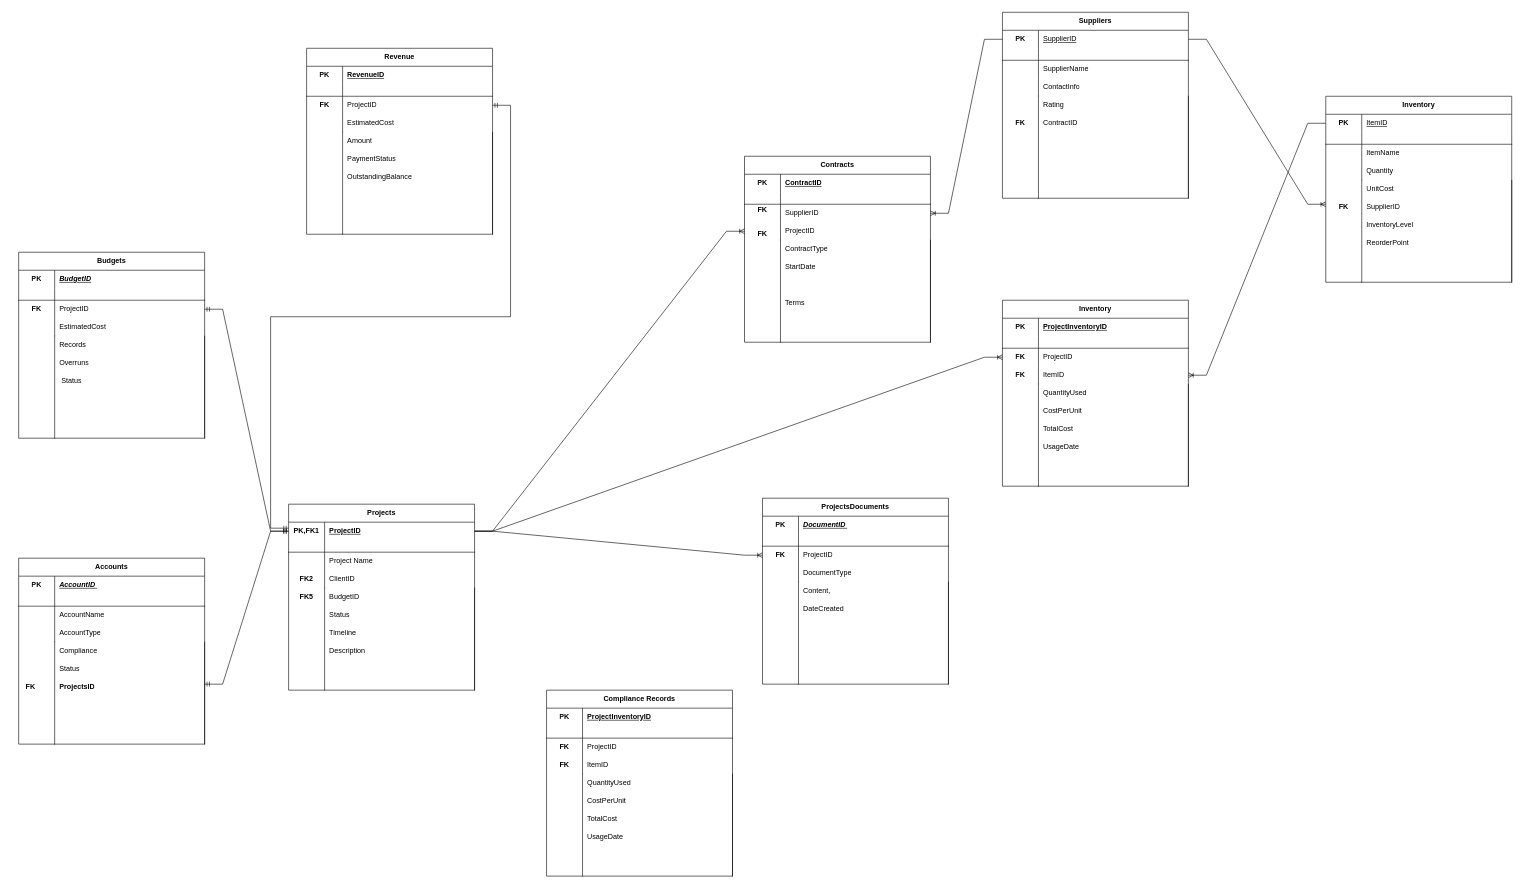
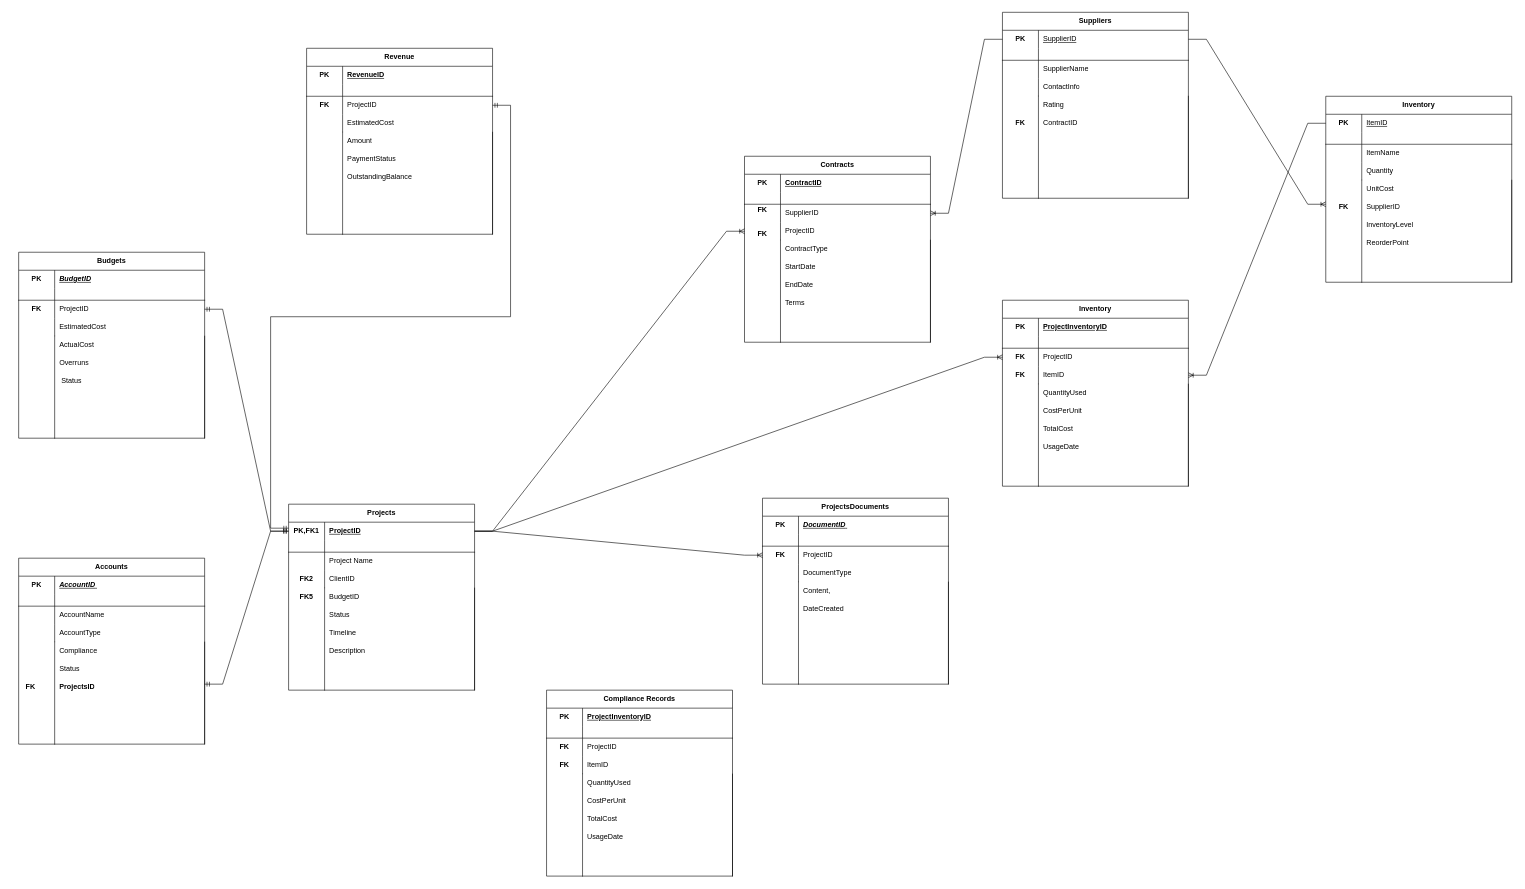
none -> (855, 285)
(73, 345) -> (78, 345)
